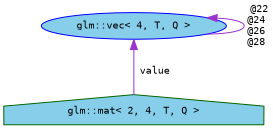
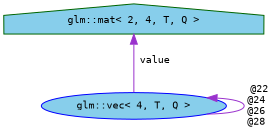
(134, 72) -> (134, 68)
